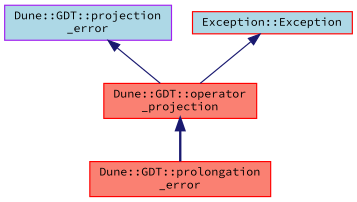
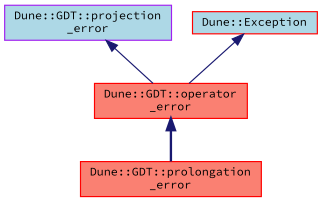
(272, 23) -> (255, 23)
(180, 101) -> (171, 101)
